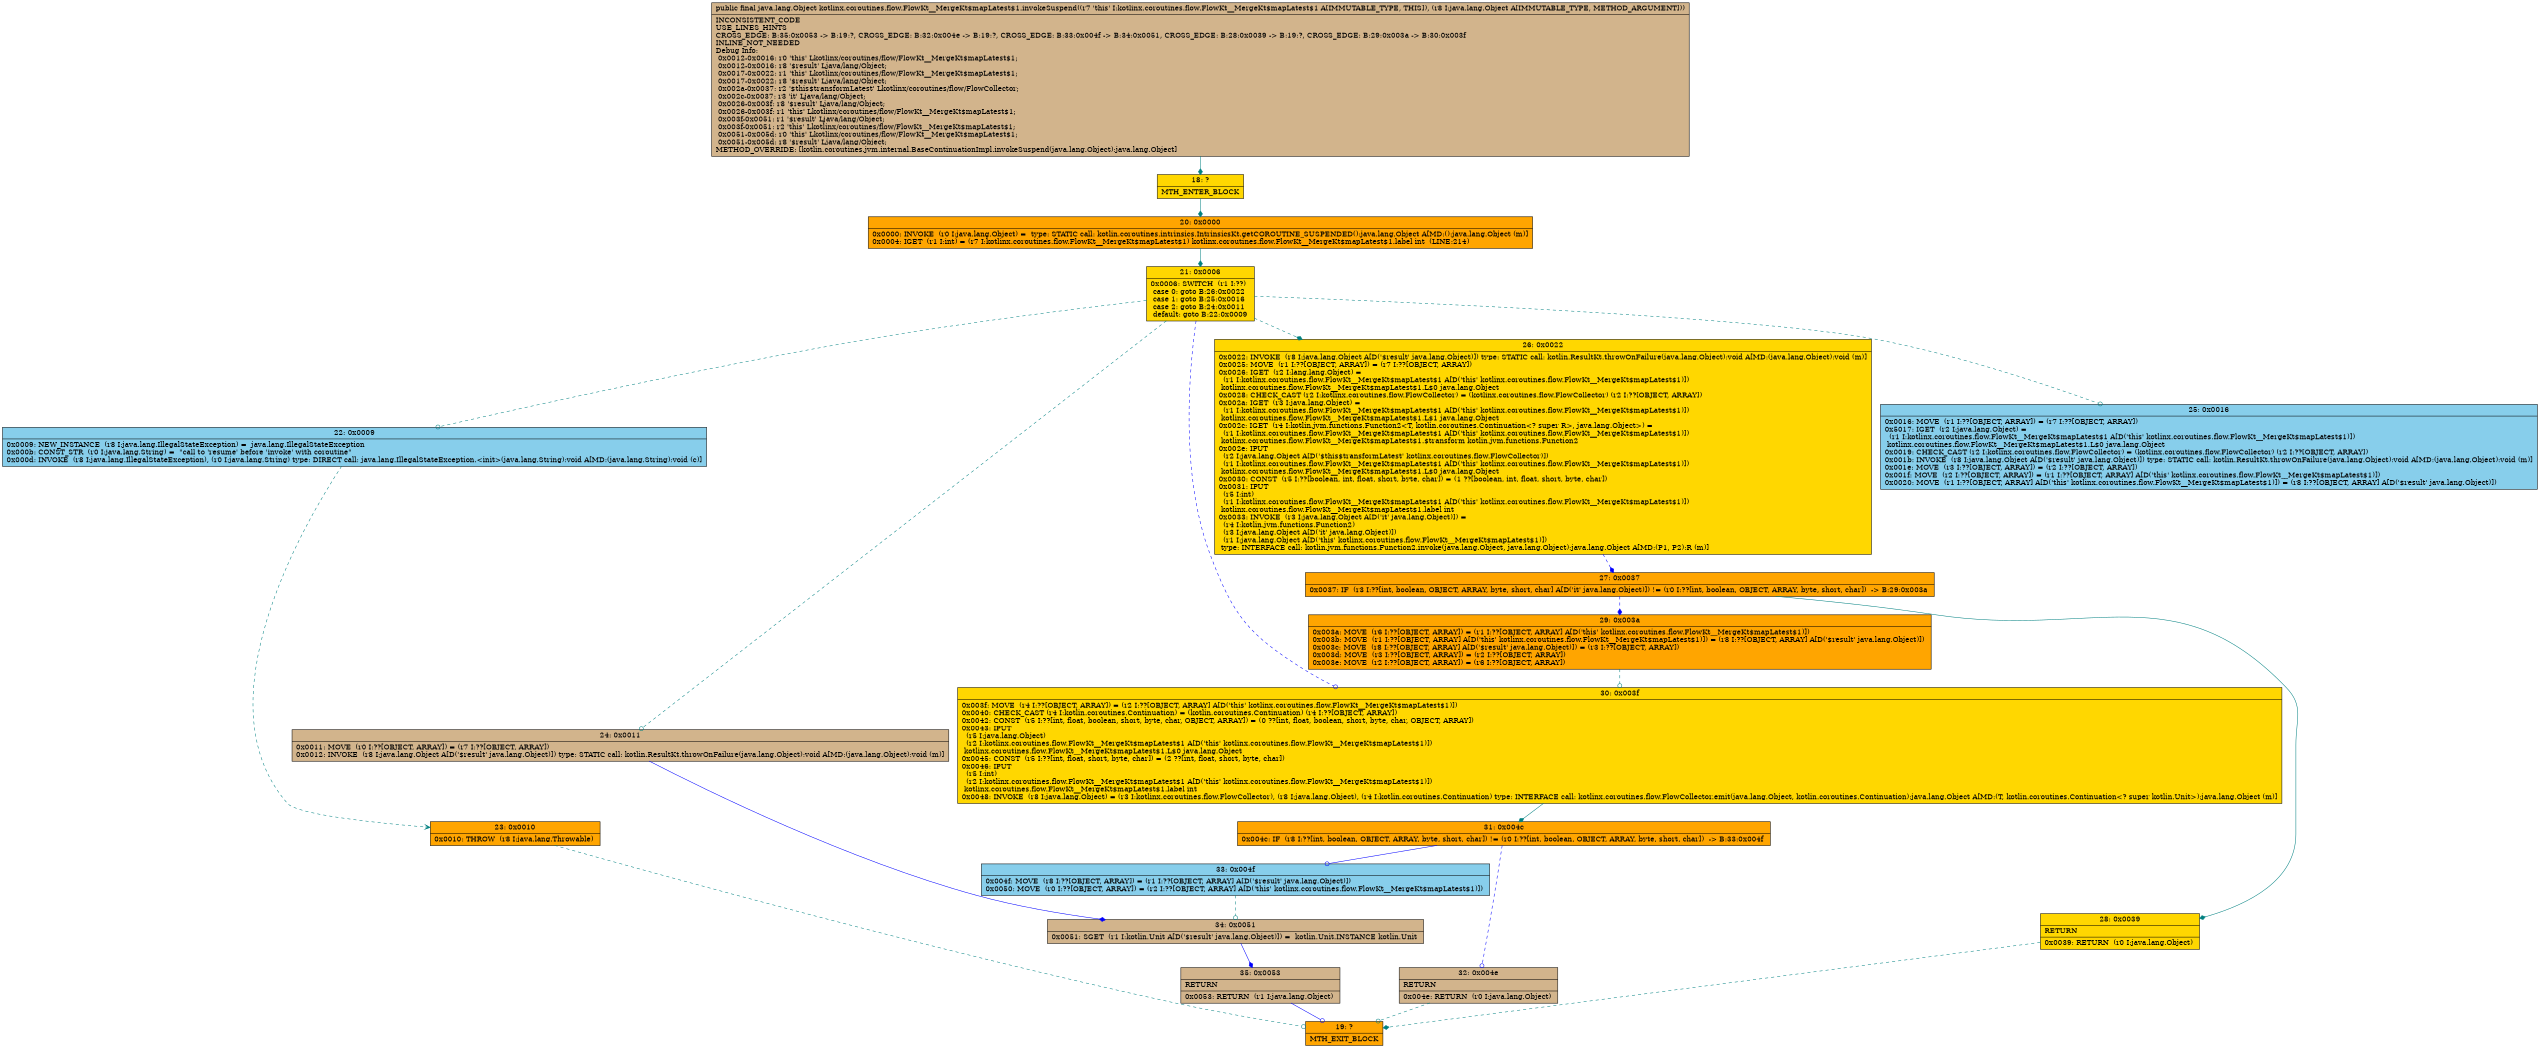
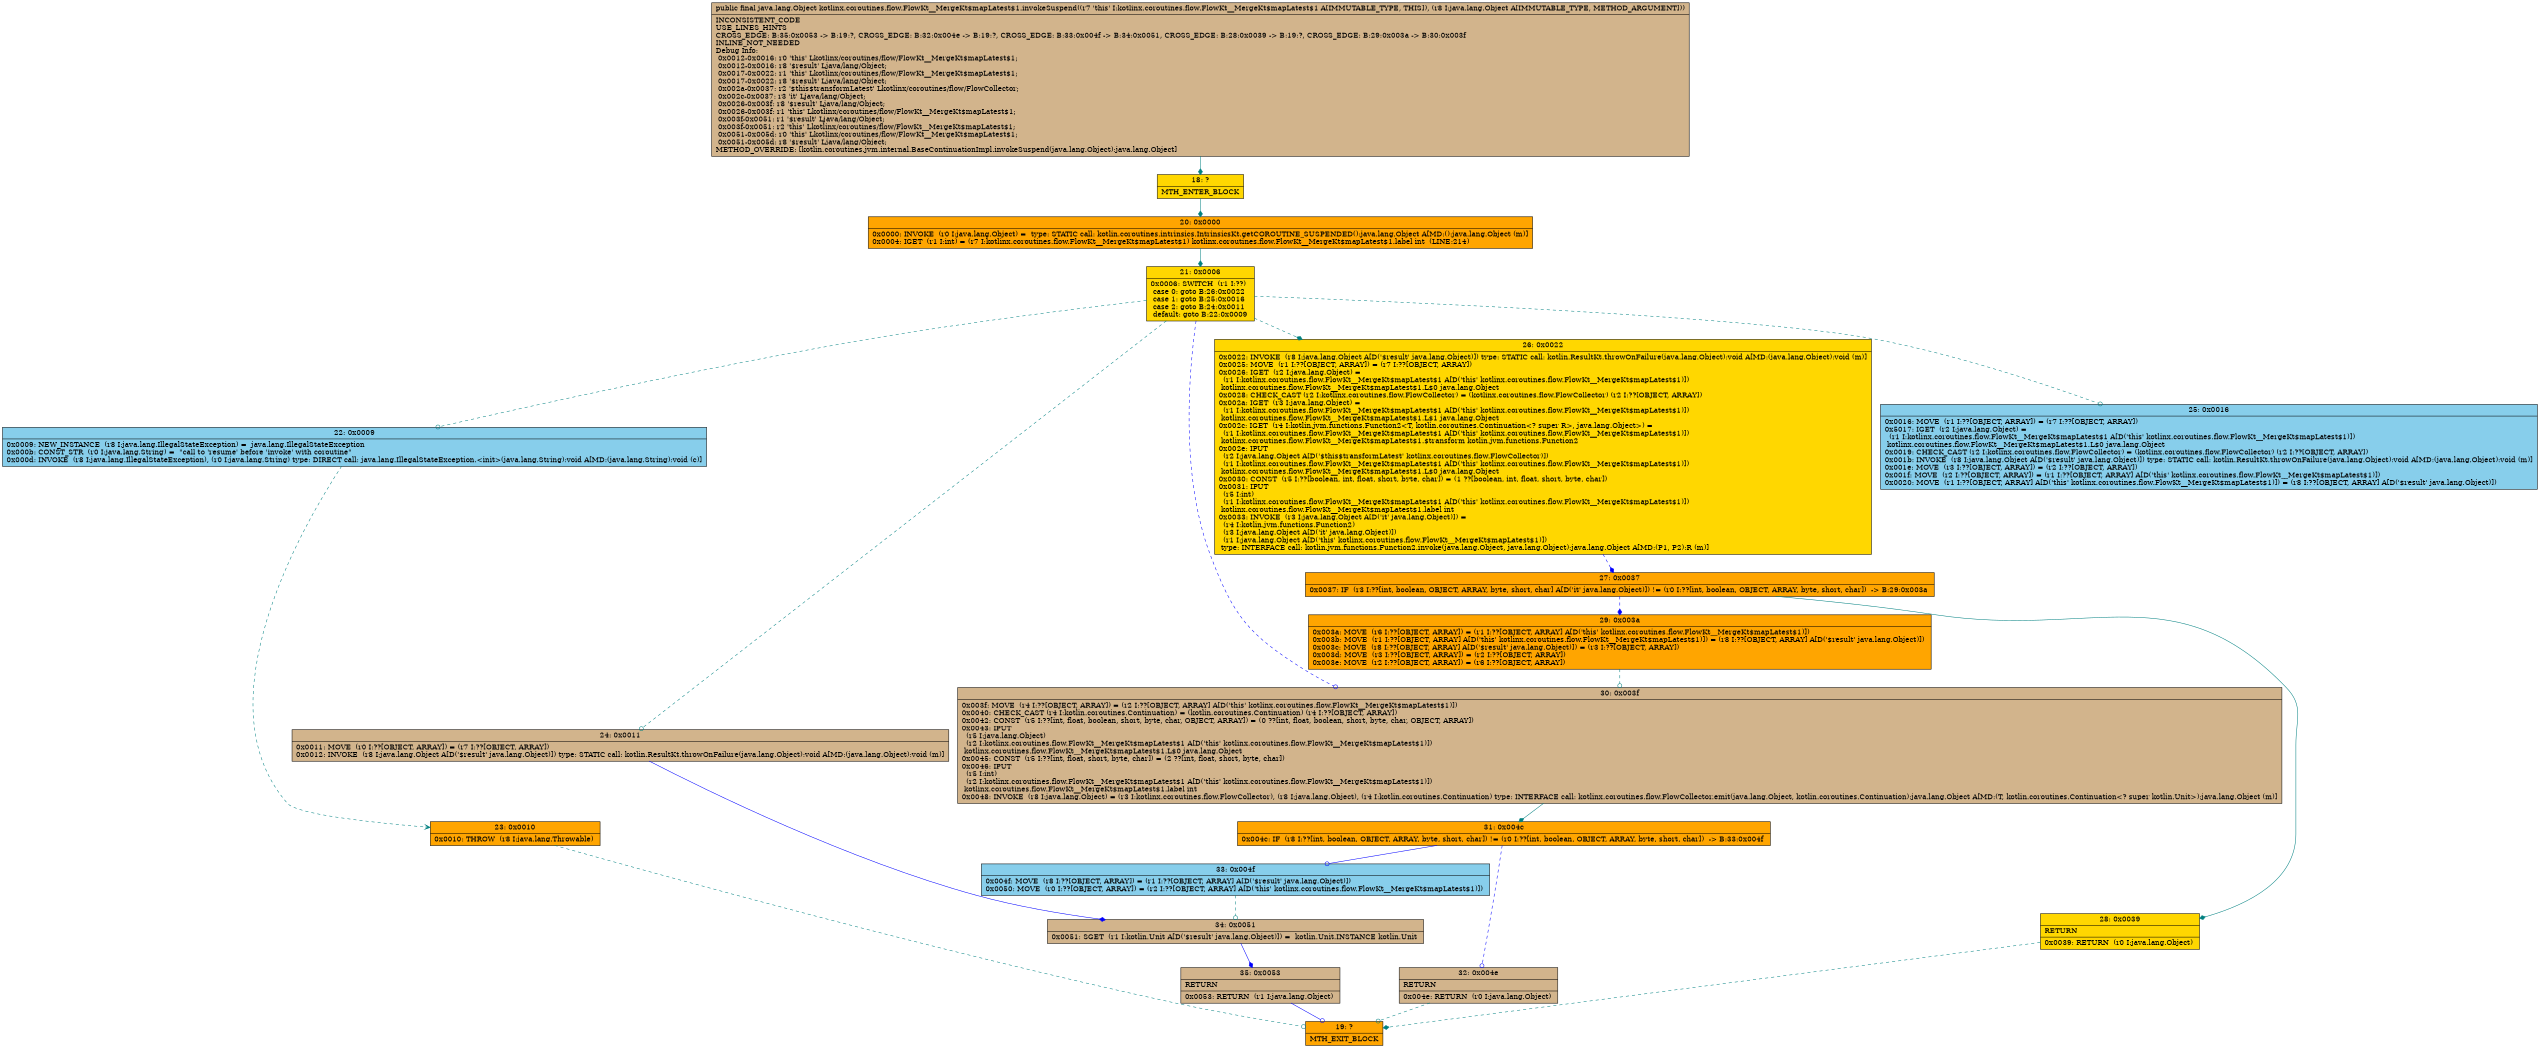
(1291, 373) -> (1291, 373)
(1620, 745) -> (1620, 745)
